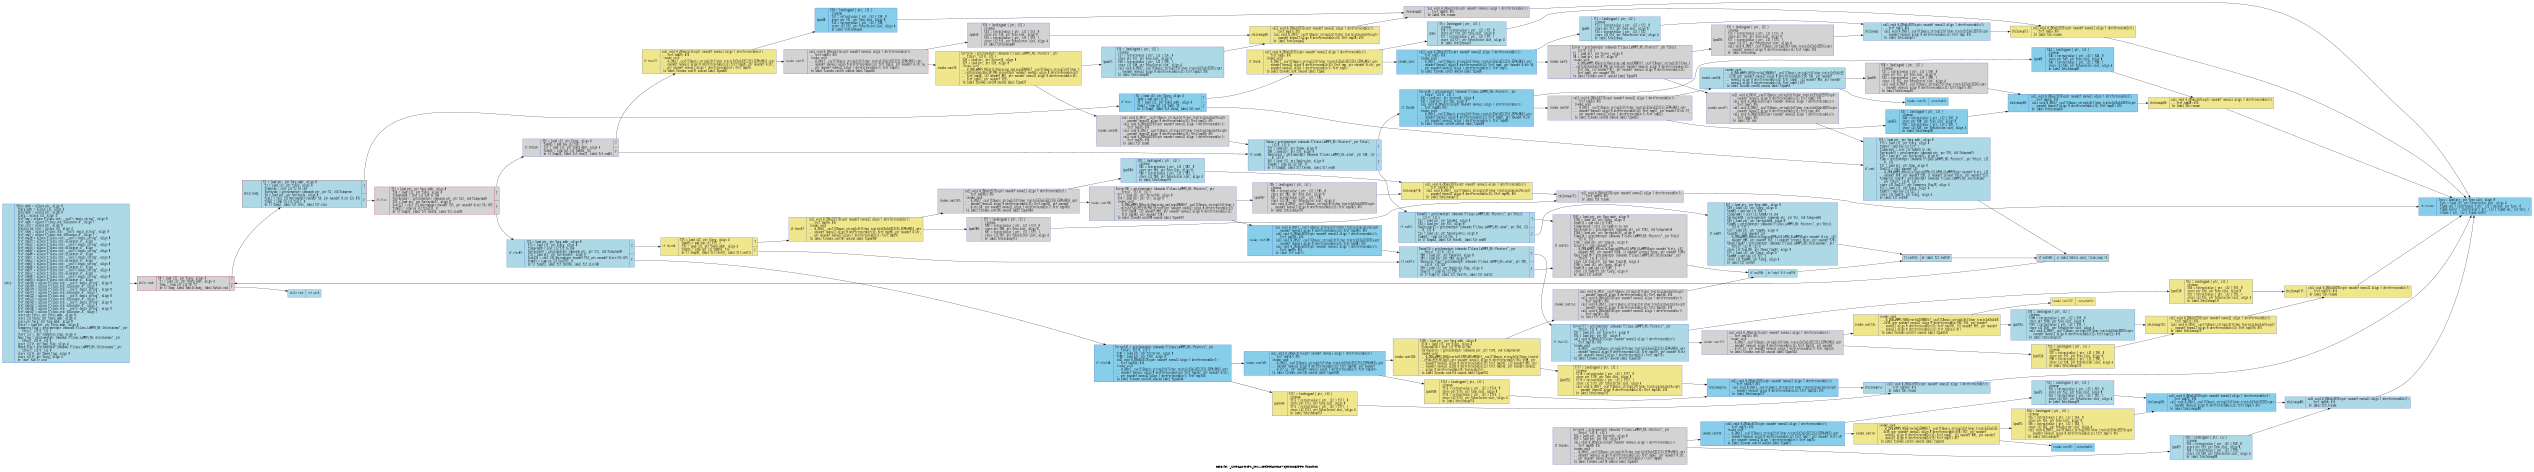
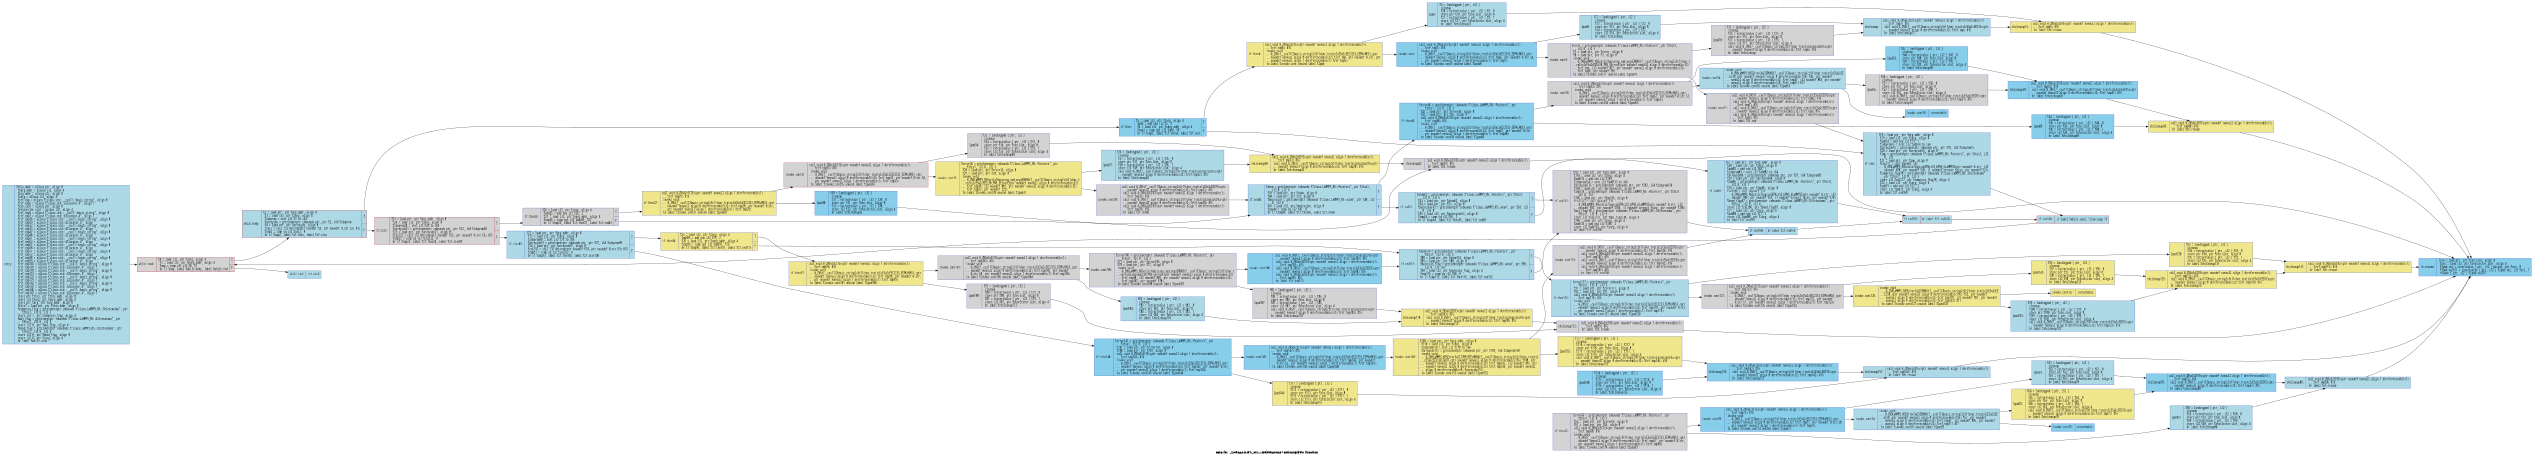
(1401, 379) -> none
(1467, 392) -> (1620, 383)
(1927, 434) -> (1927, 419)
